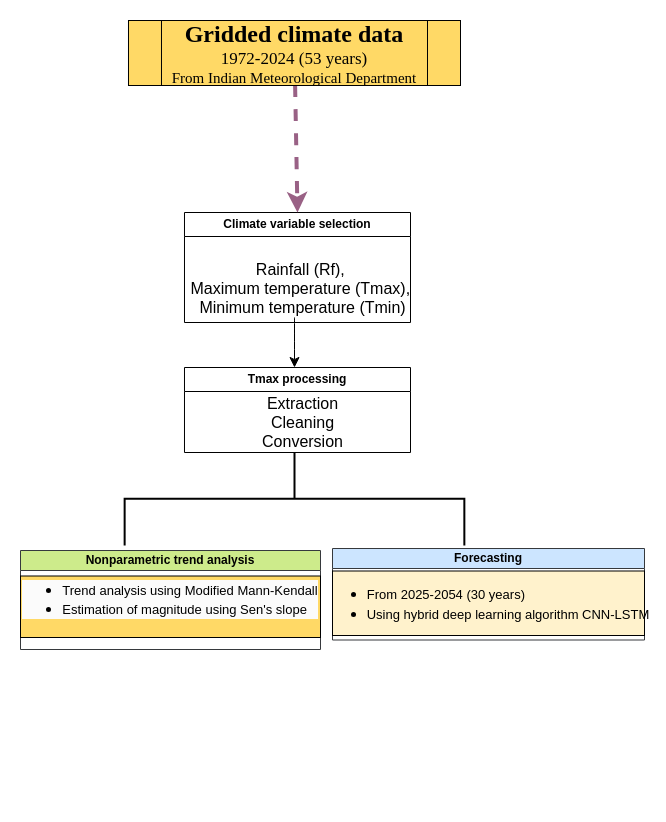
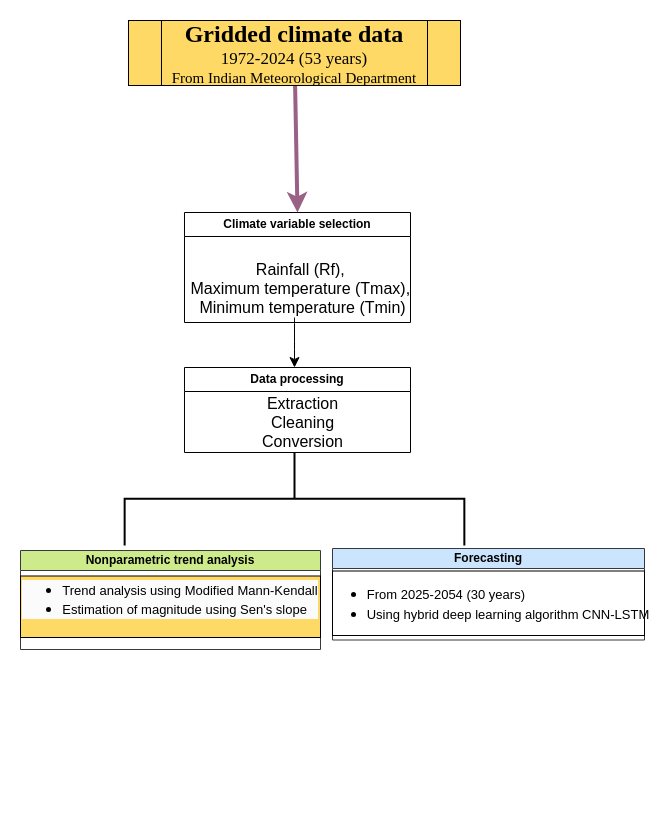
(296, 150) -> (296, 150)
(298, 380) -> (298, 380)
(489, 603) -> (489, 603)
